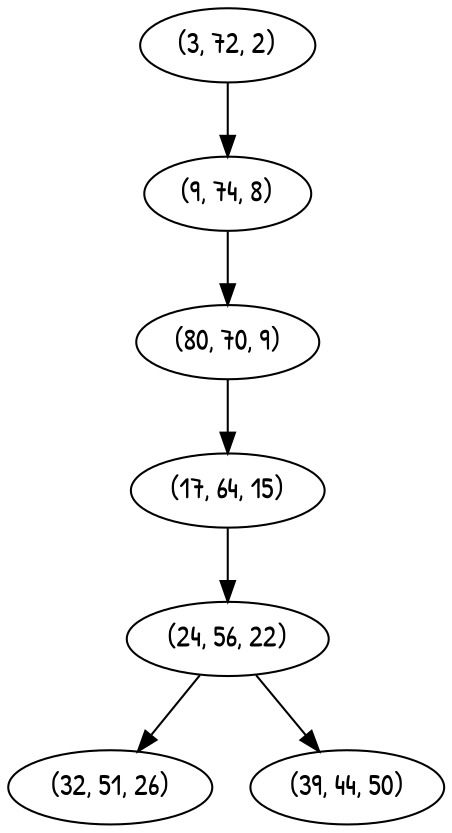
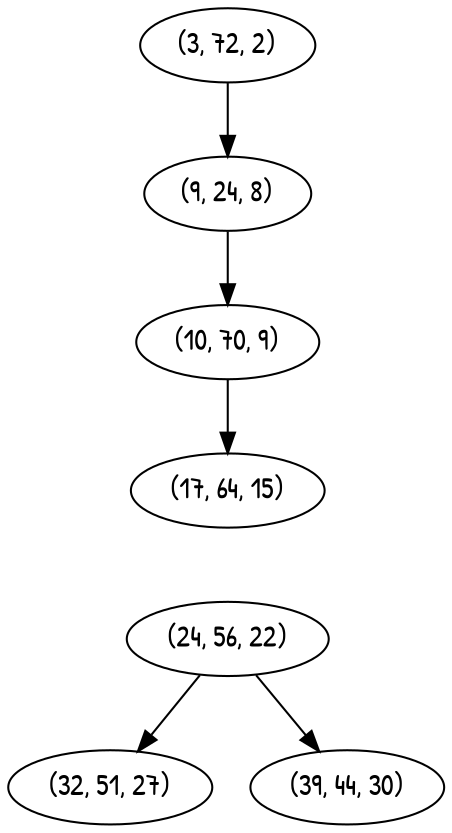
(228, 194) -> (228, 194)
(228, 342) -> (228, 342)
(228, 555) -> none
(110, 787) -> (110, 787)
(347, 787) -> (347, 787)
